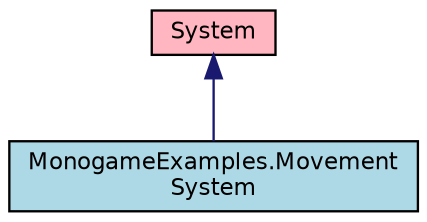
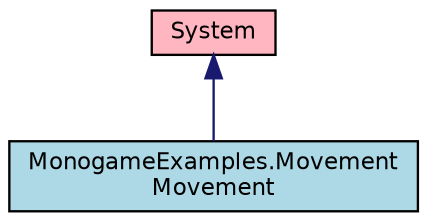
(214, 176) -> (214, 176)
